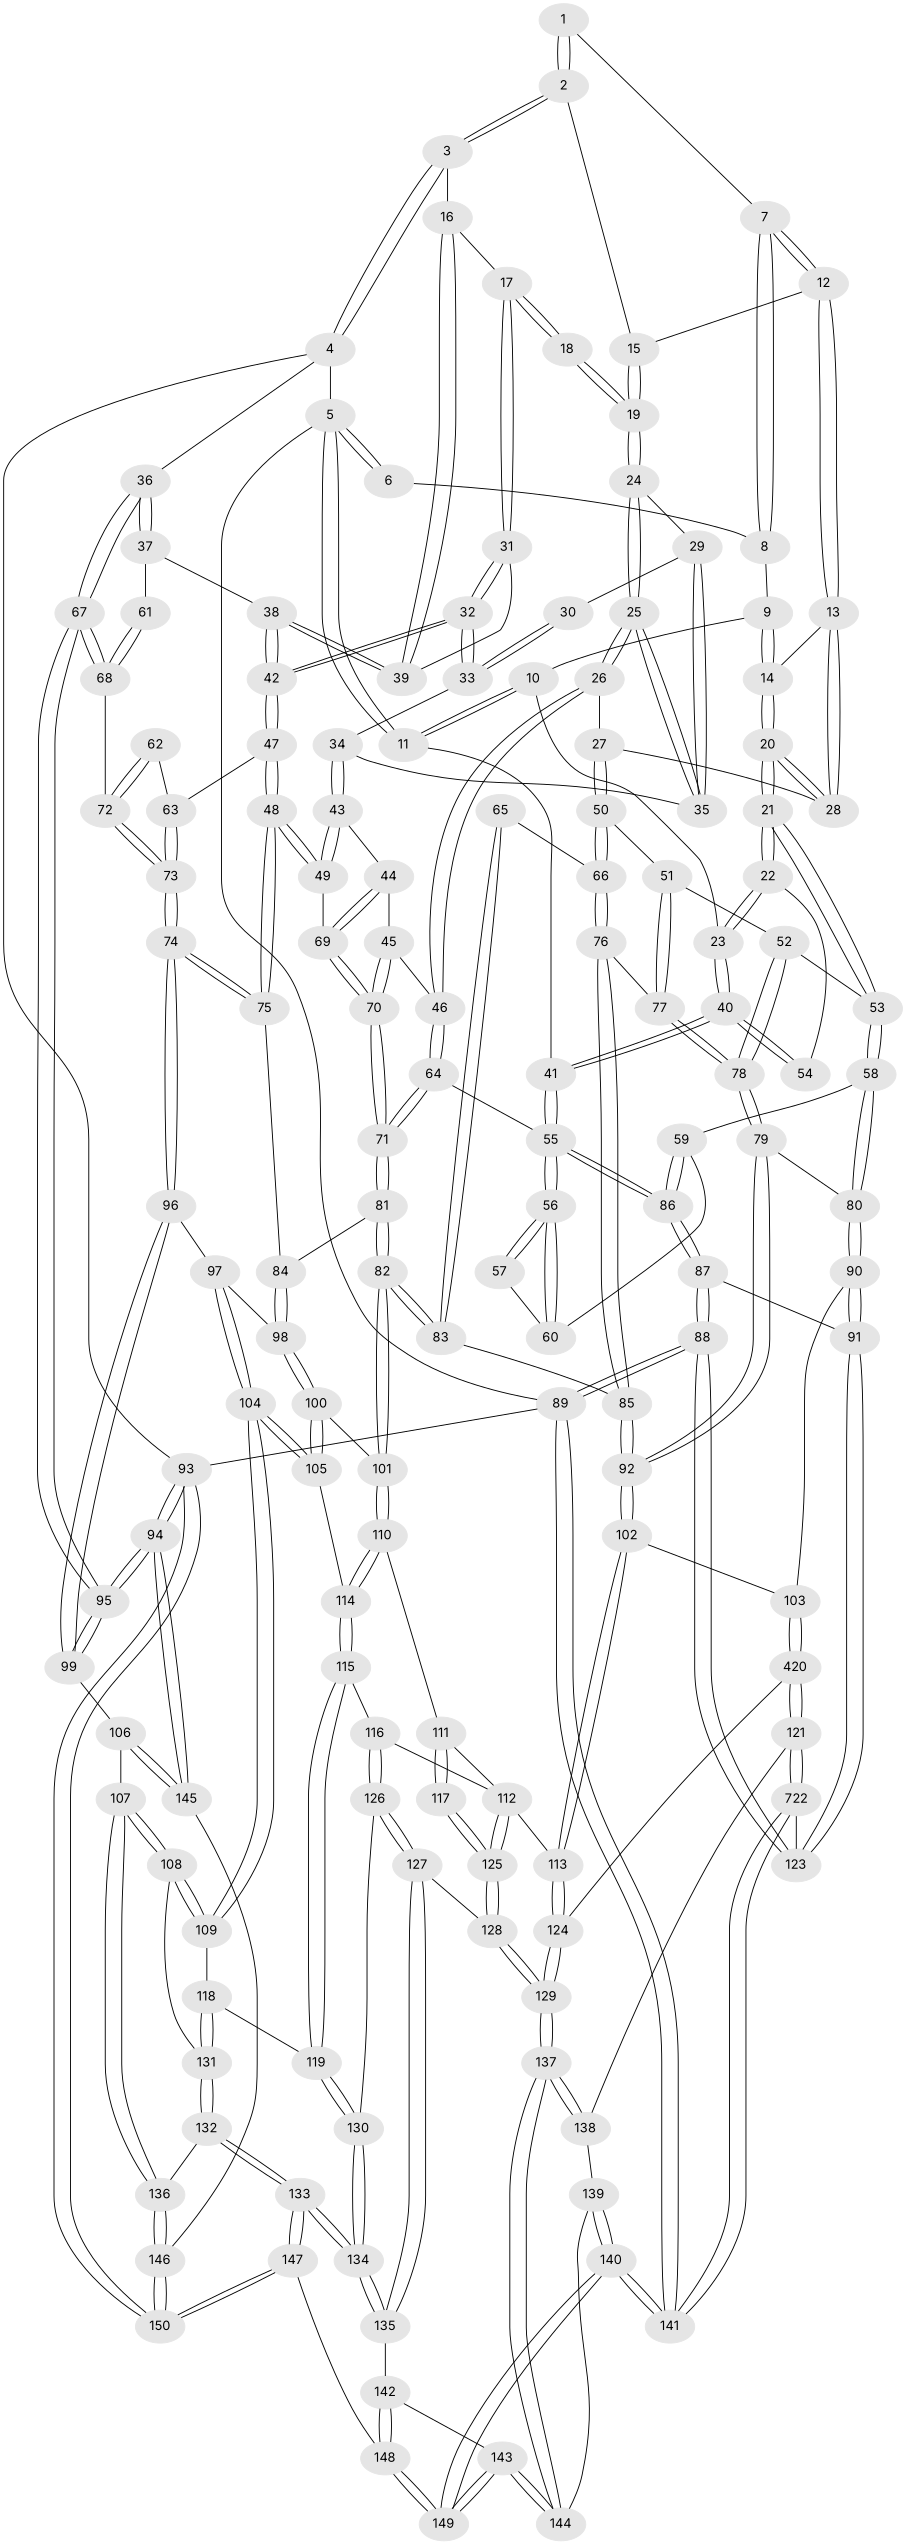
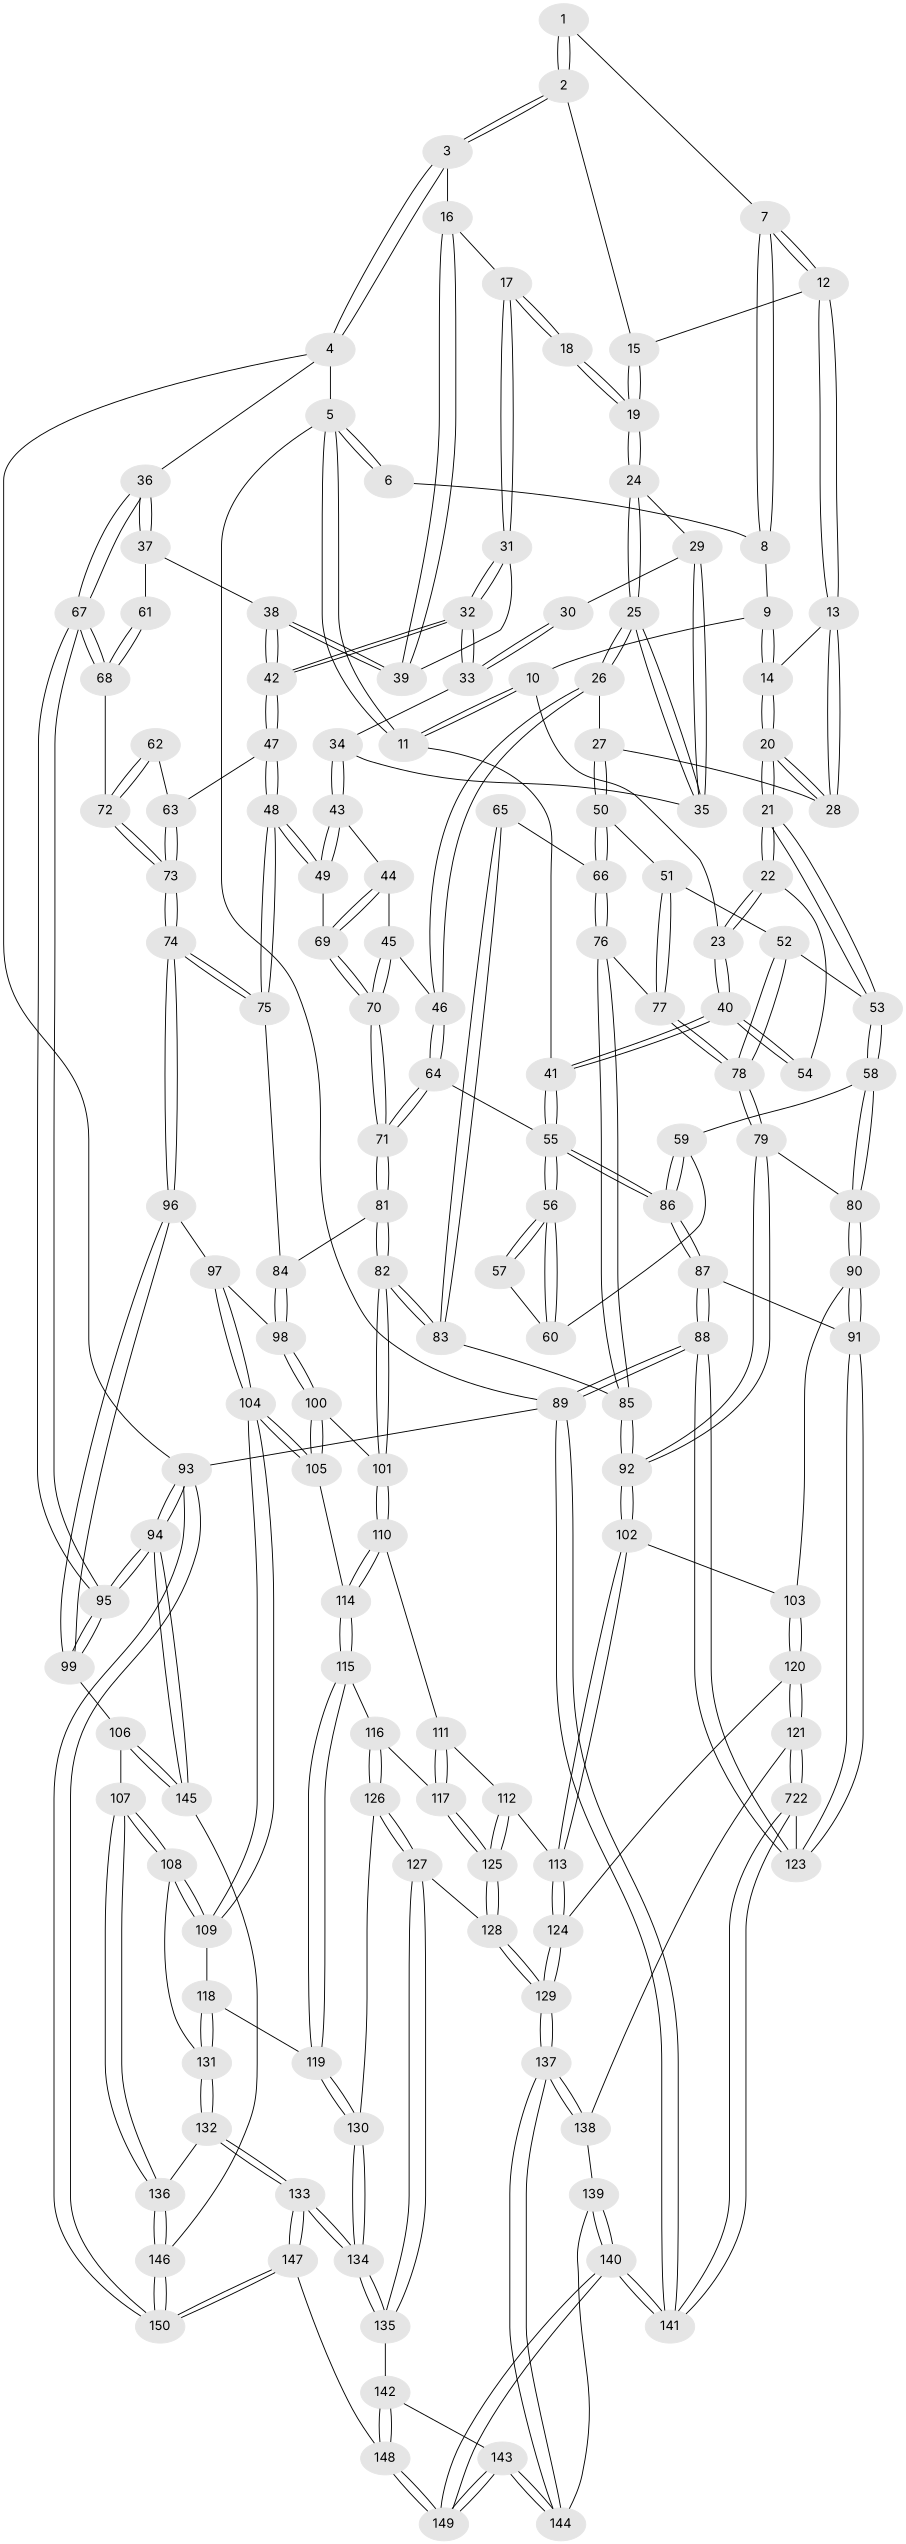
(795, 1668) -> (795, 1668)
(441, 1766) -> (408, 1766)
